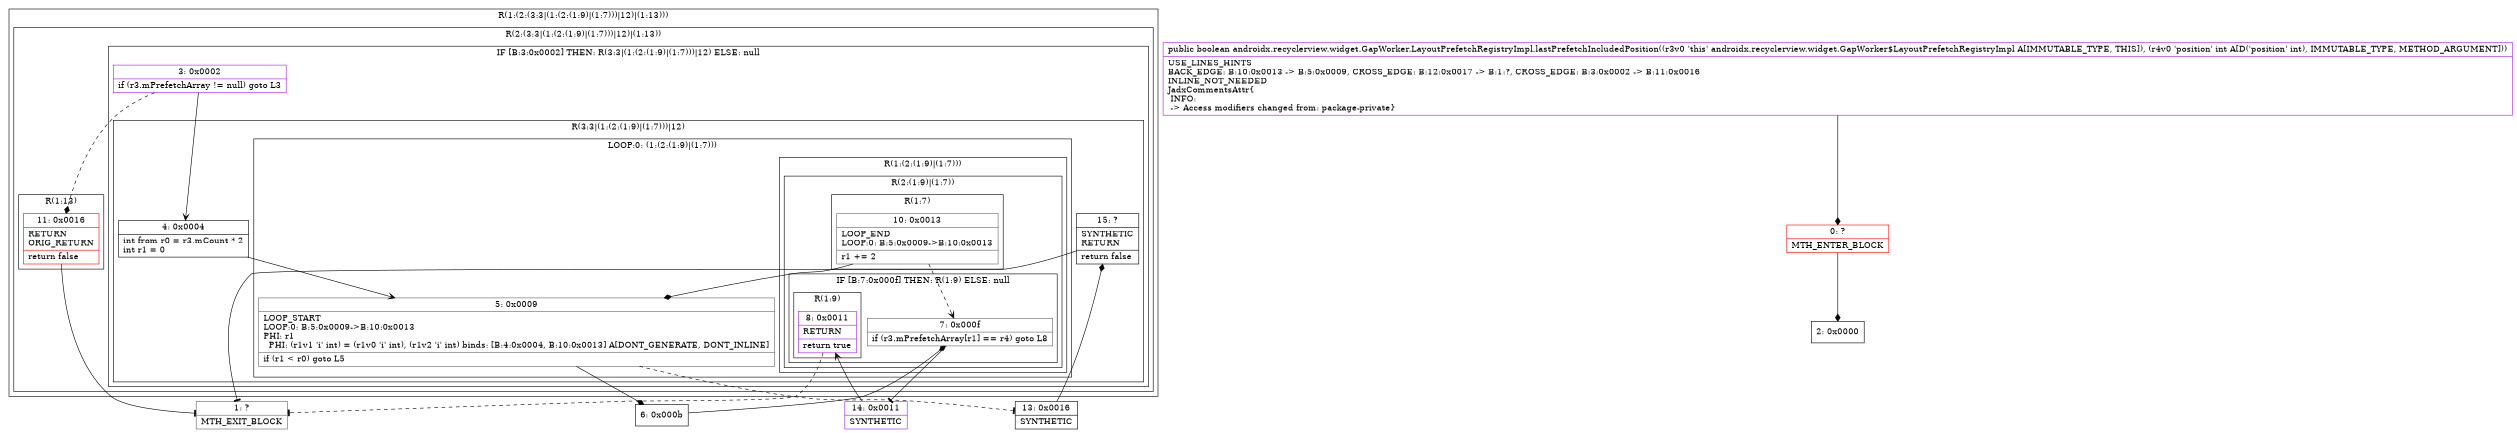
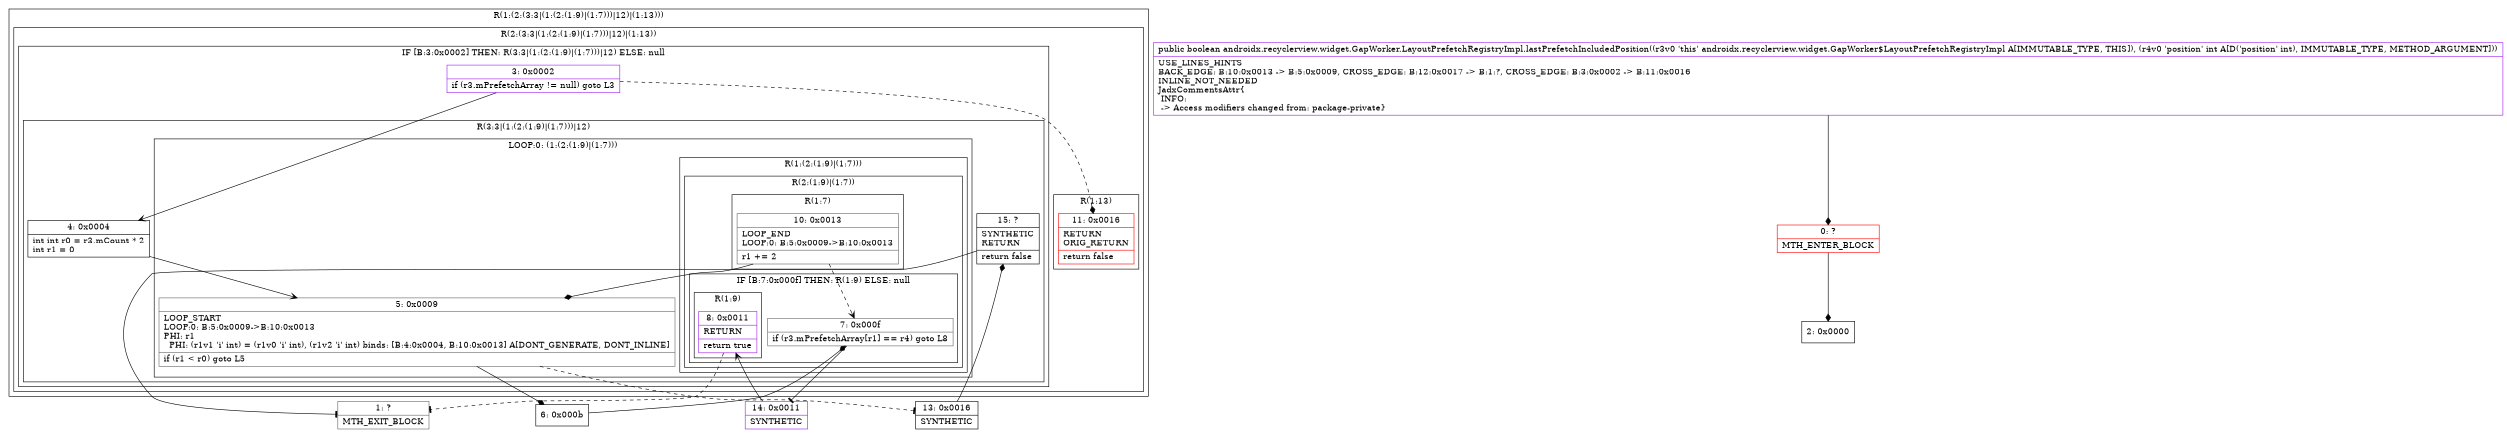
(184, 241) -> (89, 241)
(92, 373) -> none
